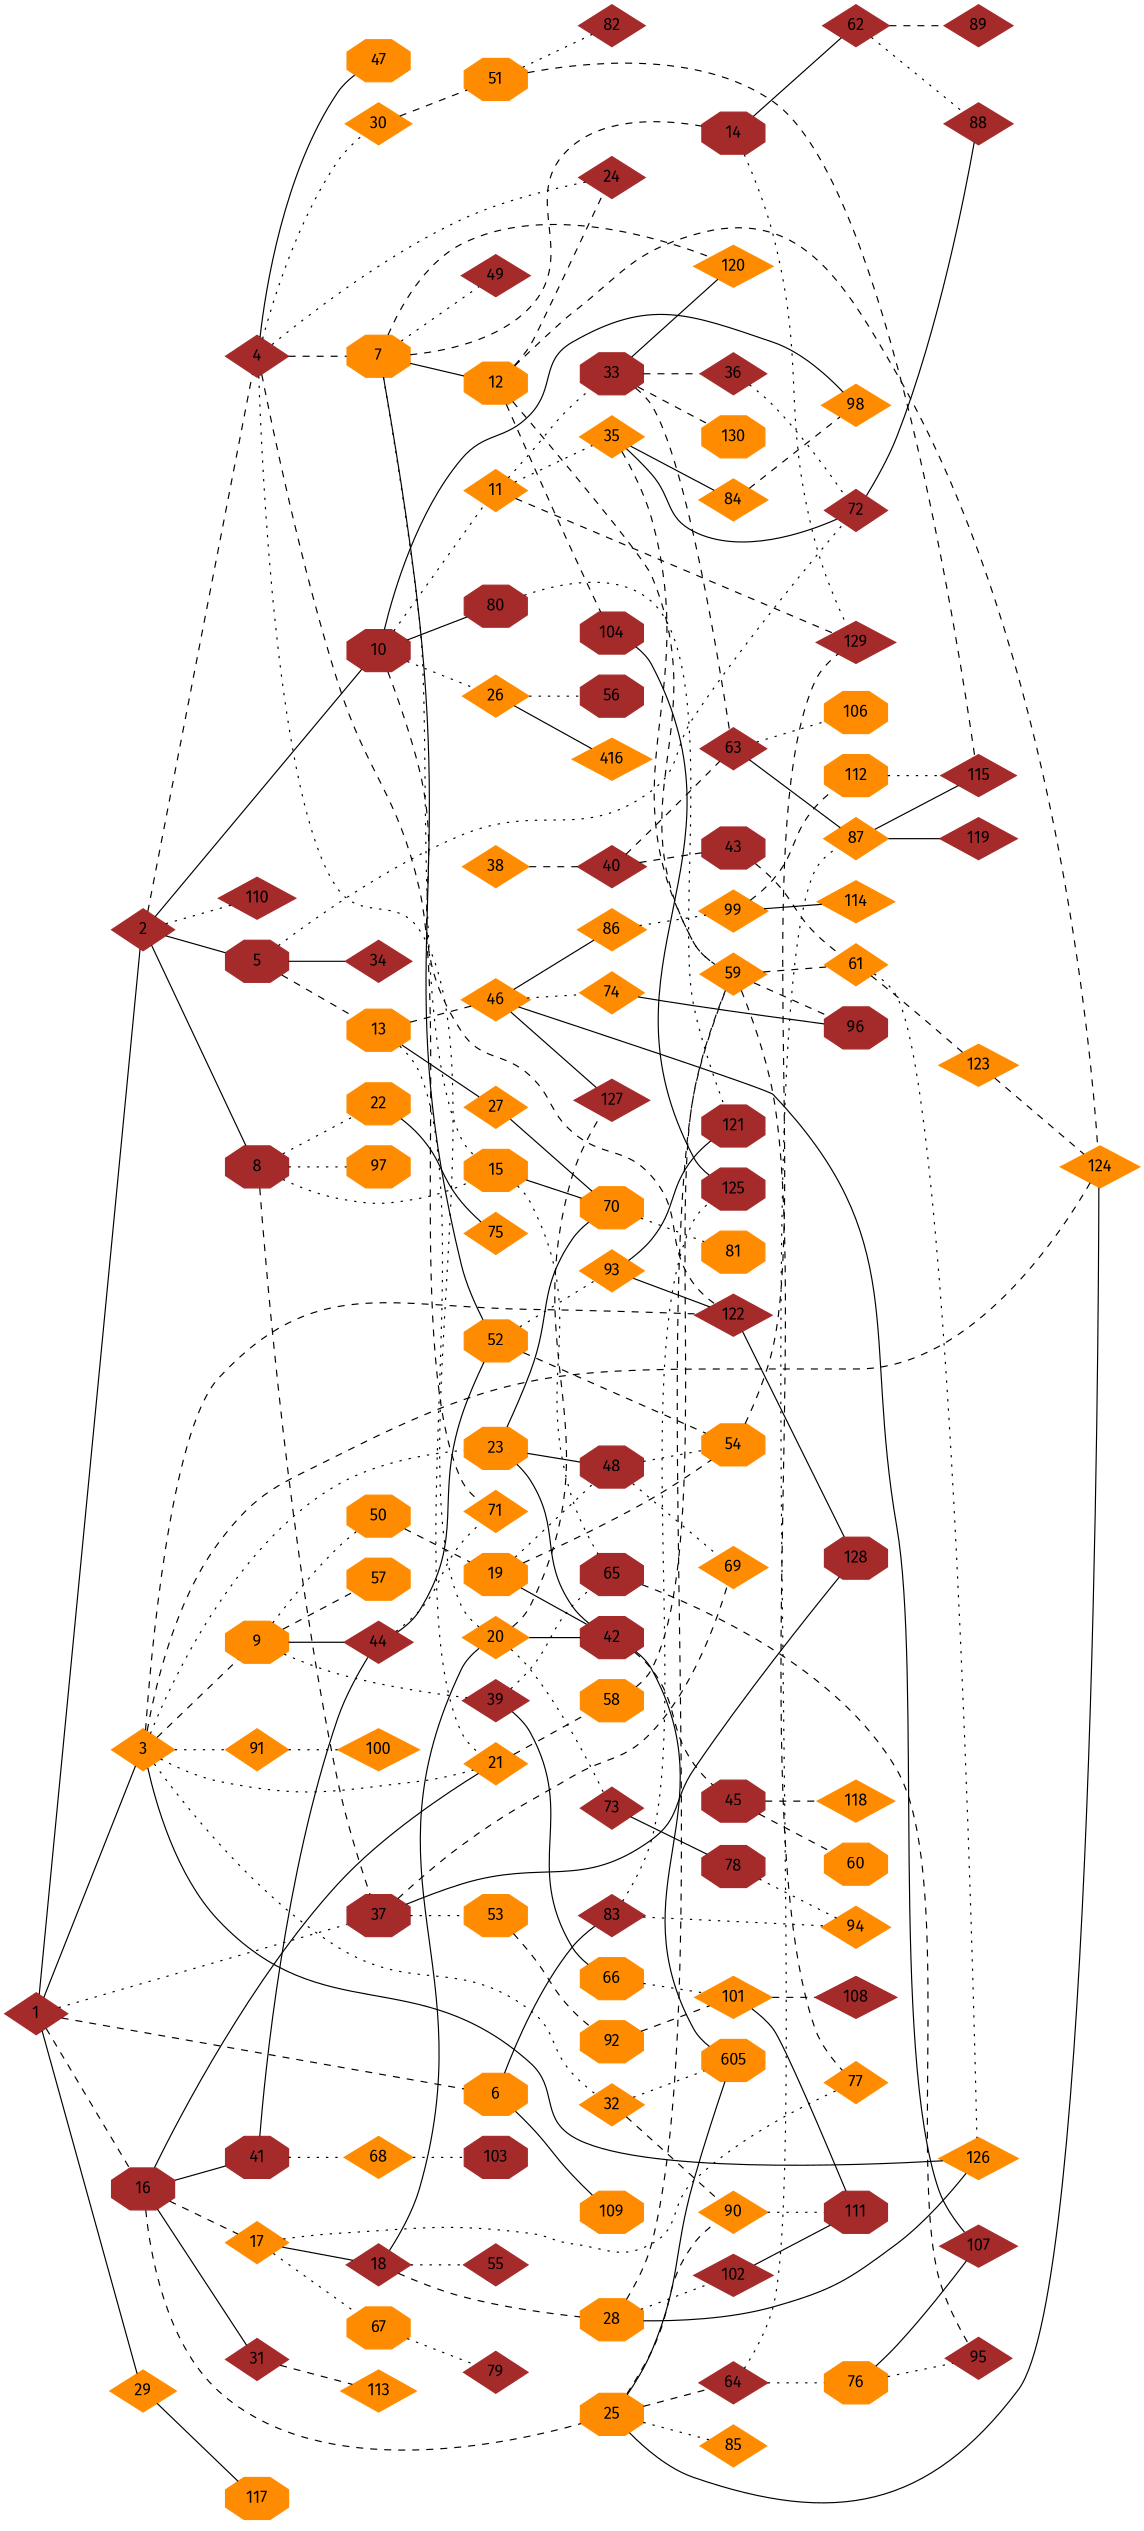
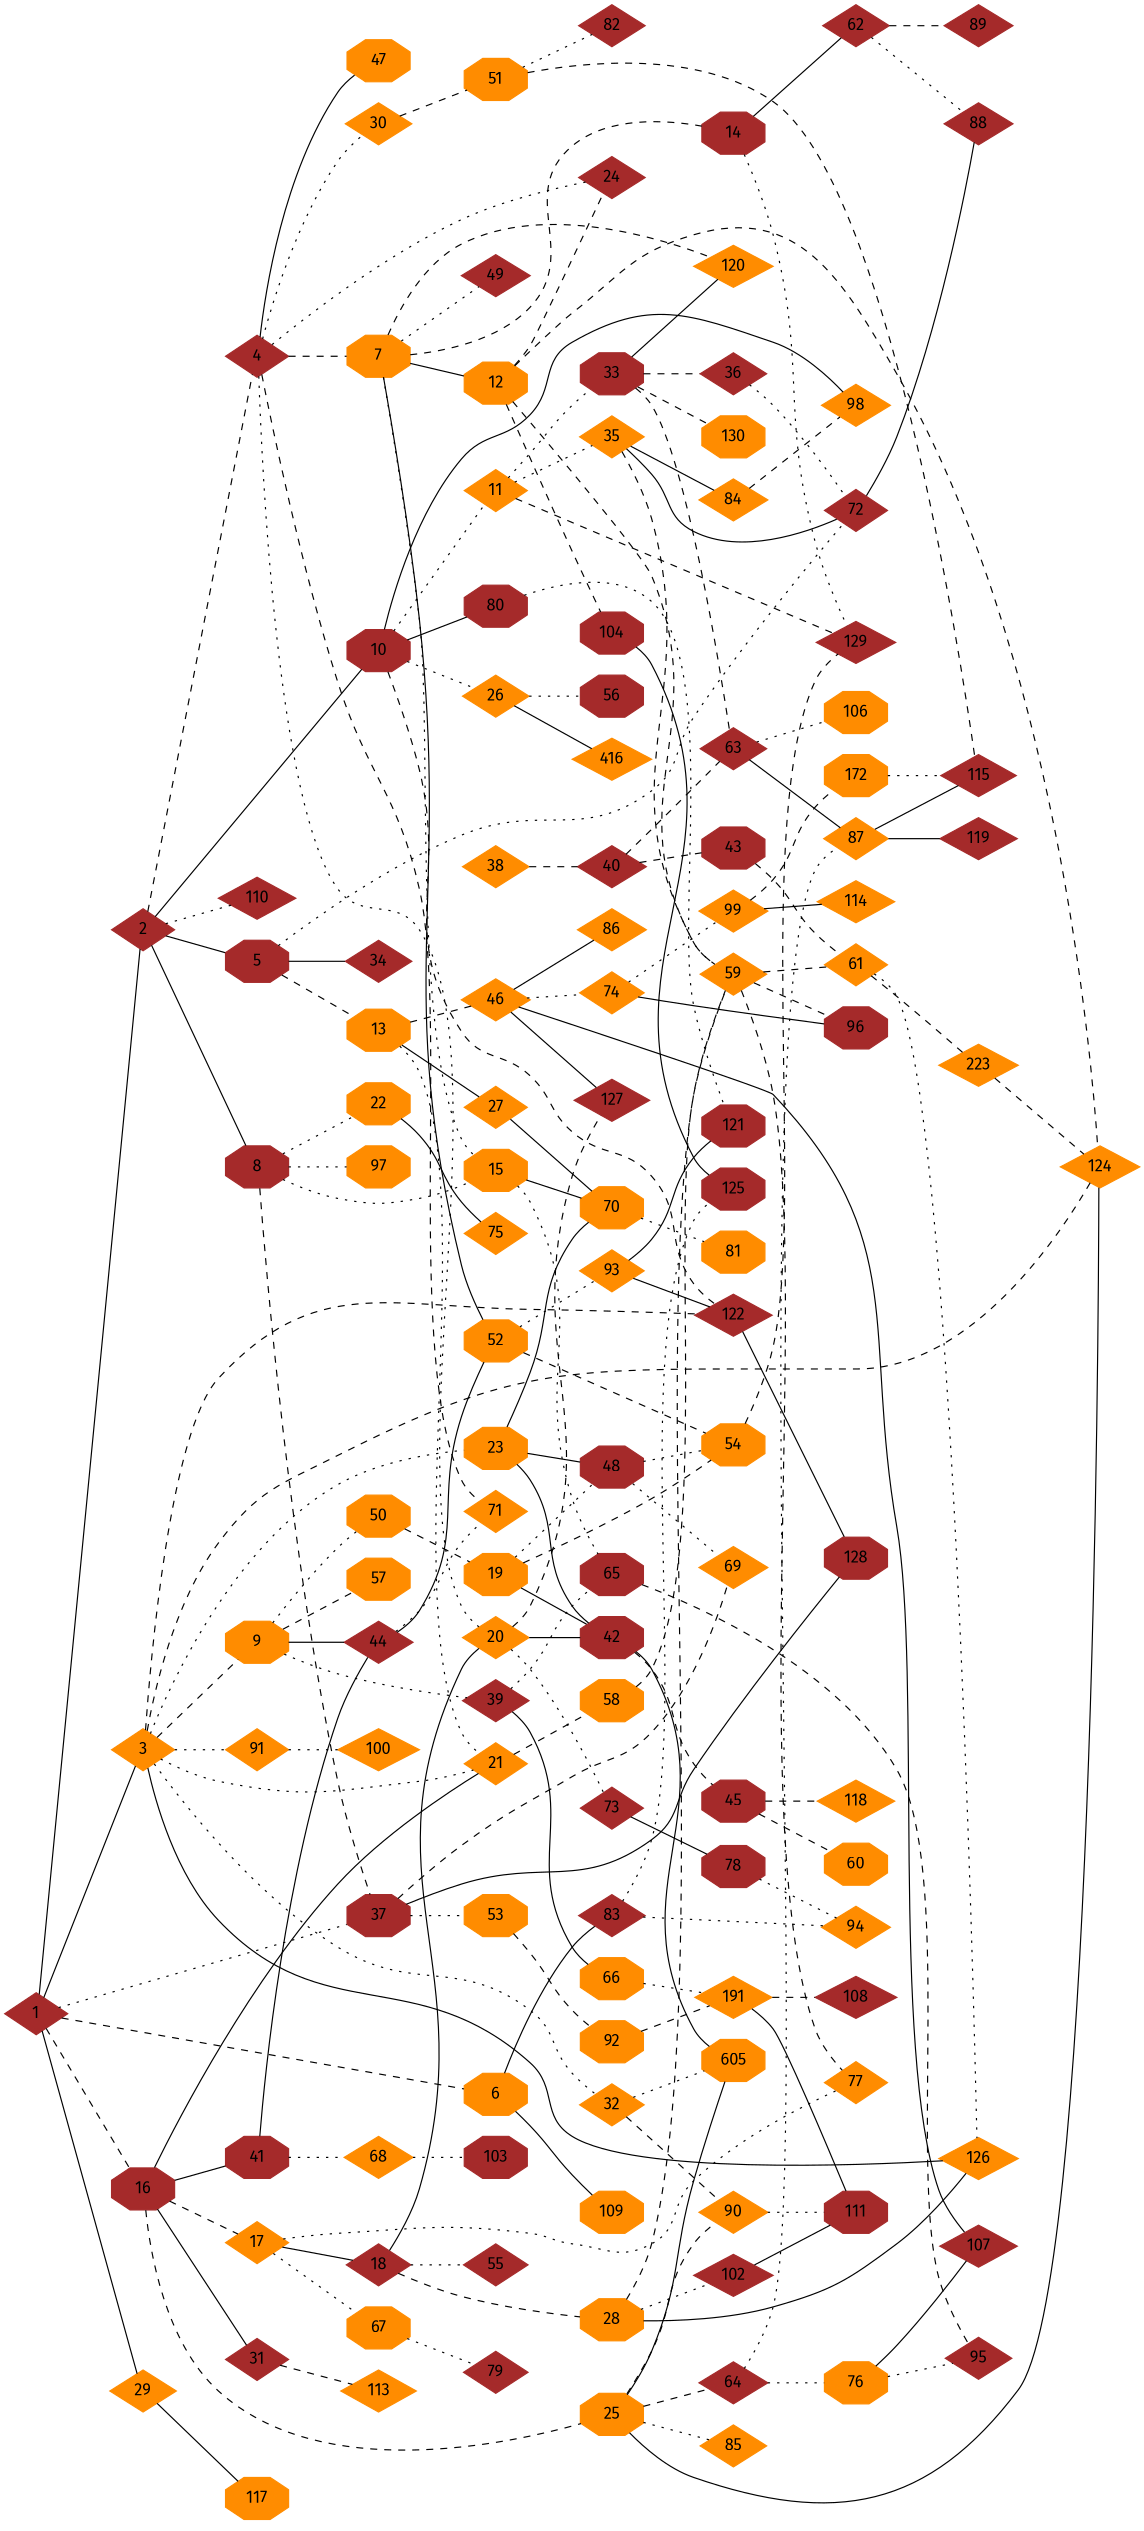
(856, 776) -> (856, 776)
(663, 922) -> (672, 952)
(979, 1065) -> (979, 1065)
(733, 1997) -> (733, 1997)
